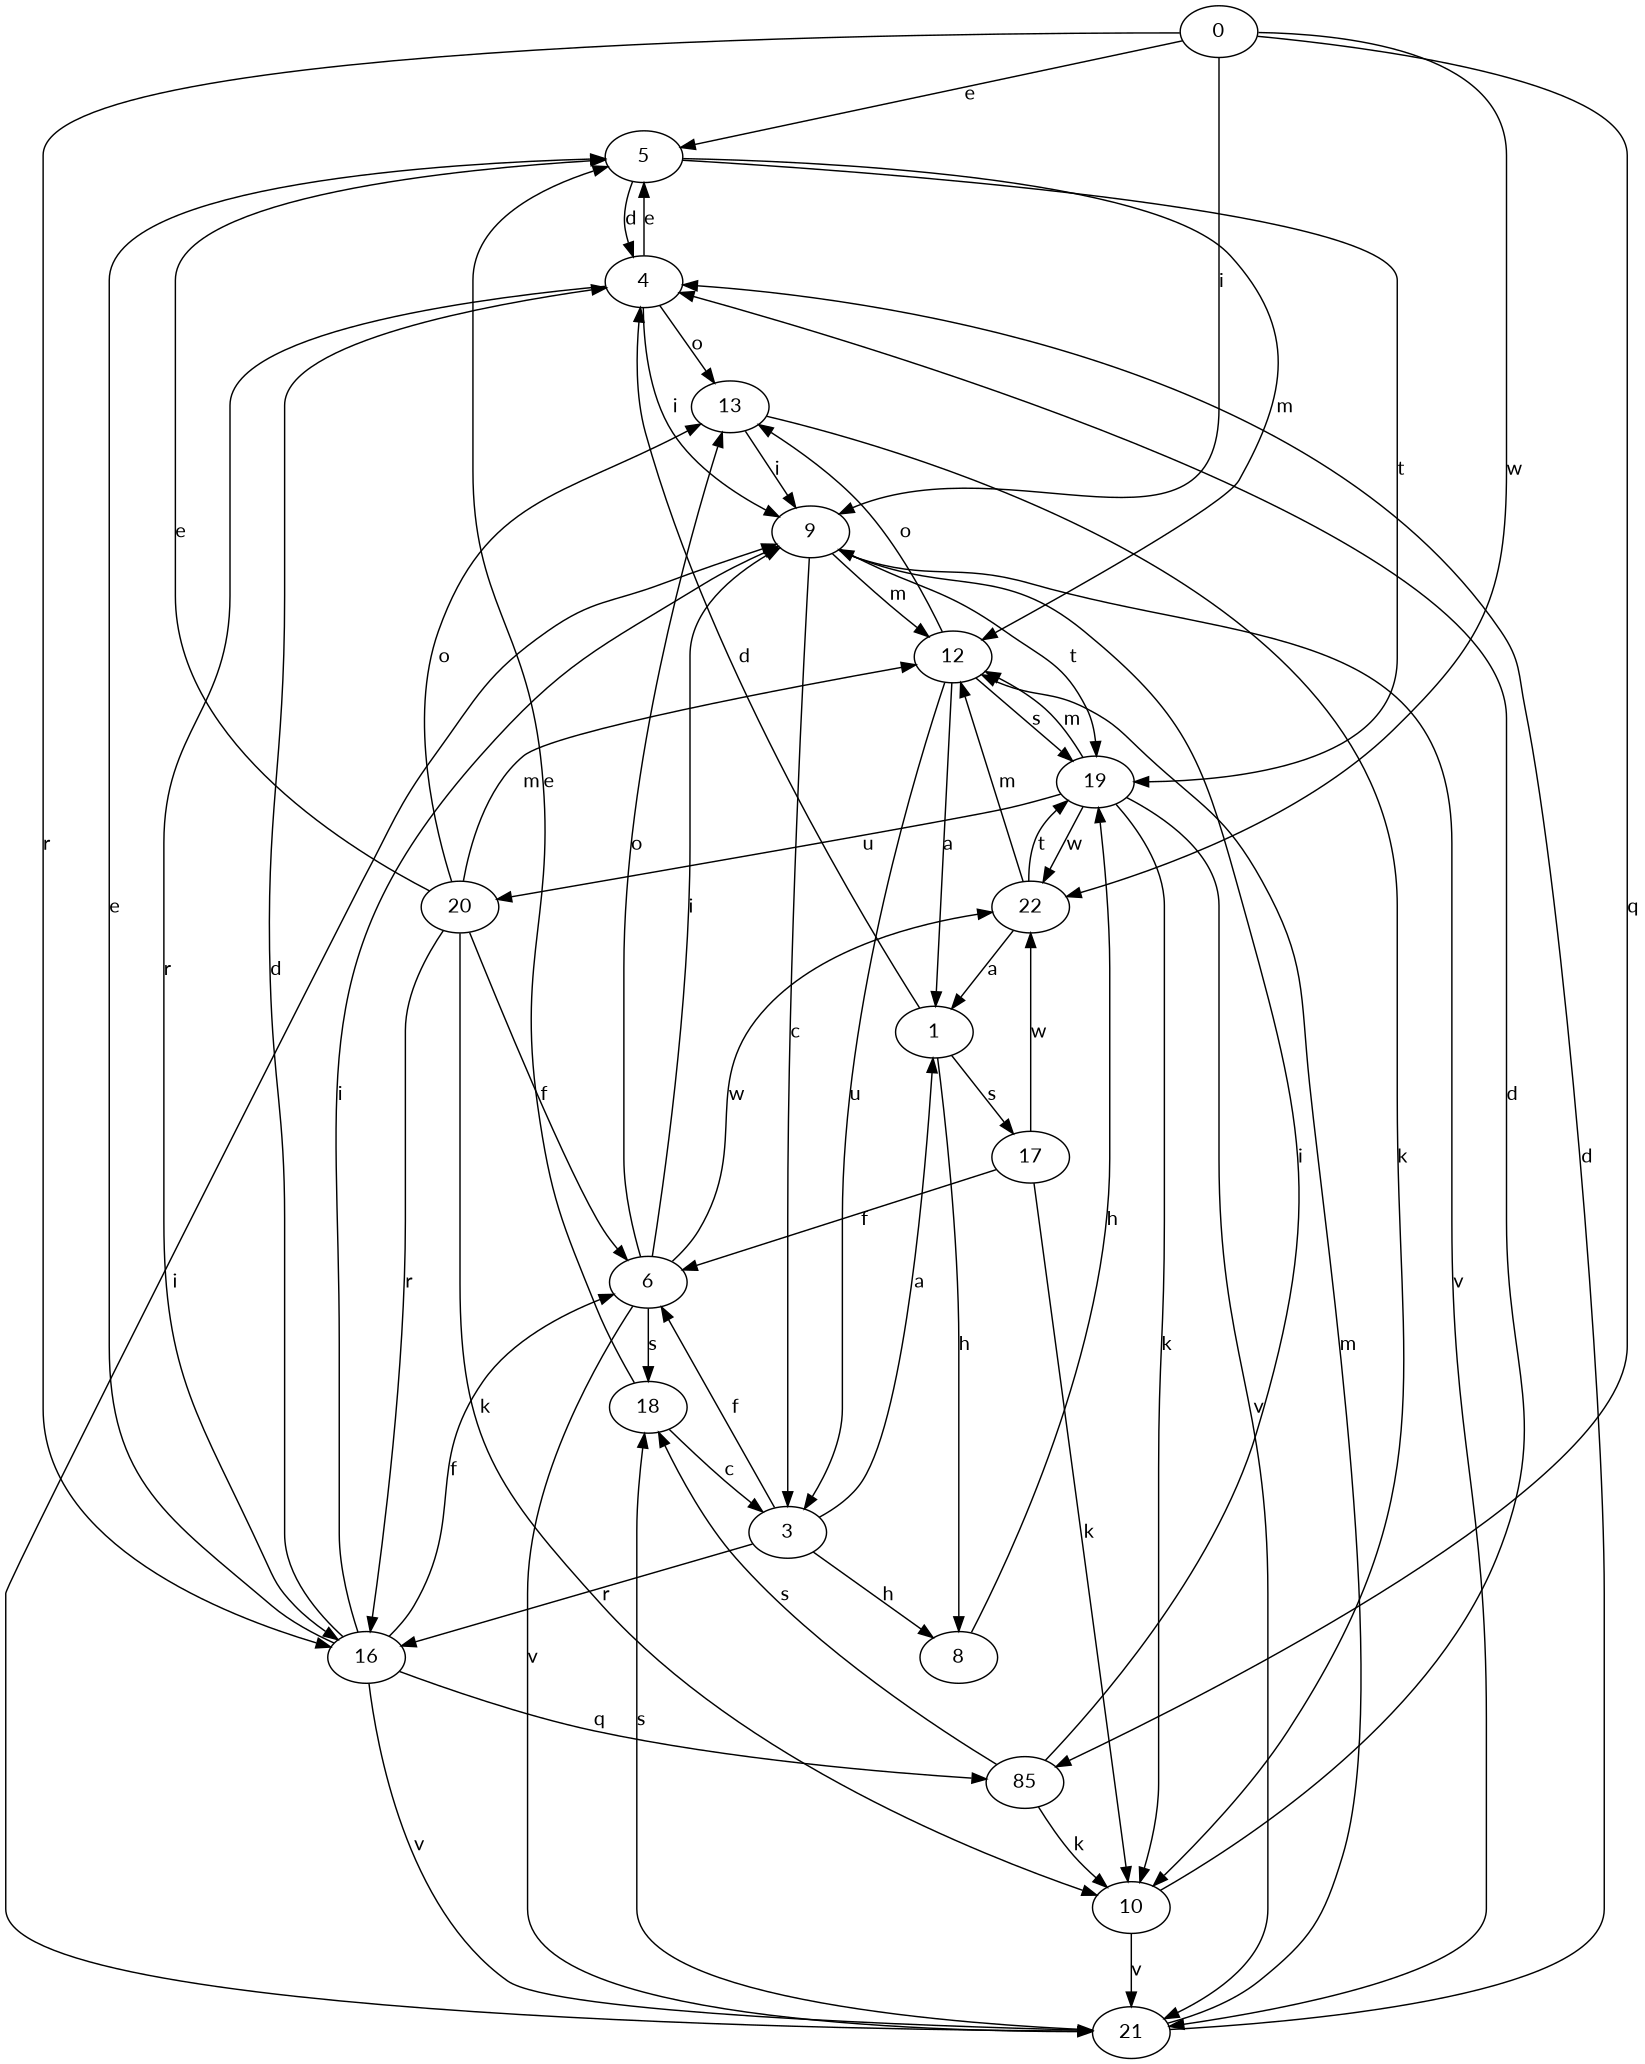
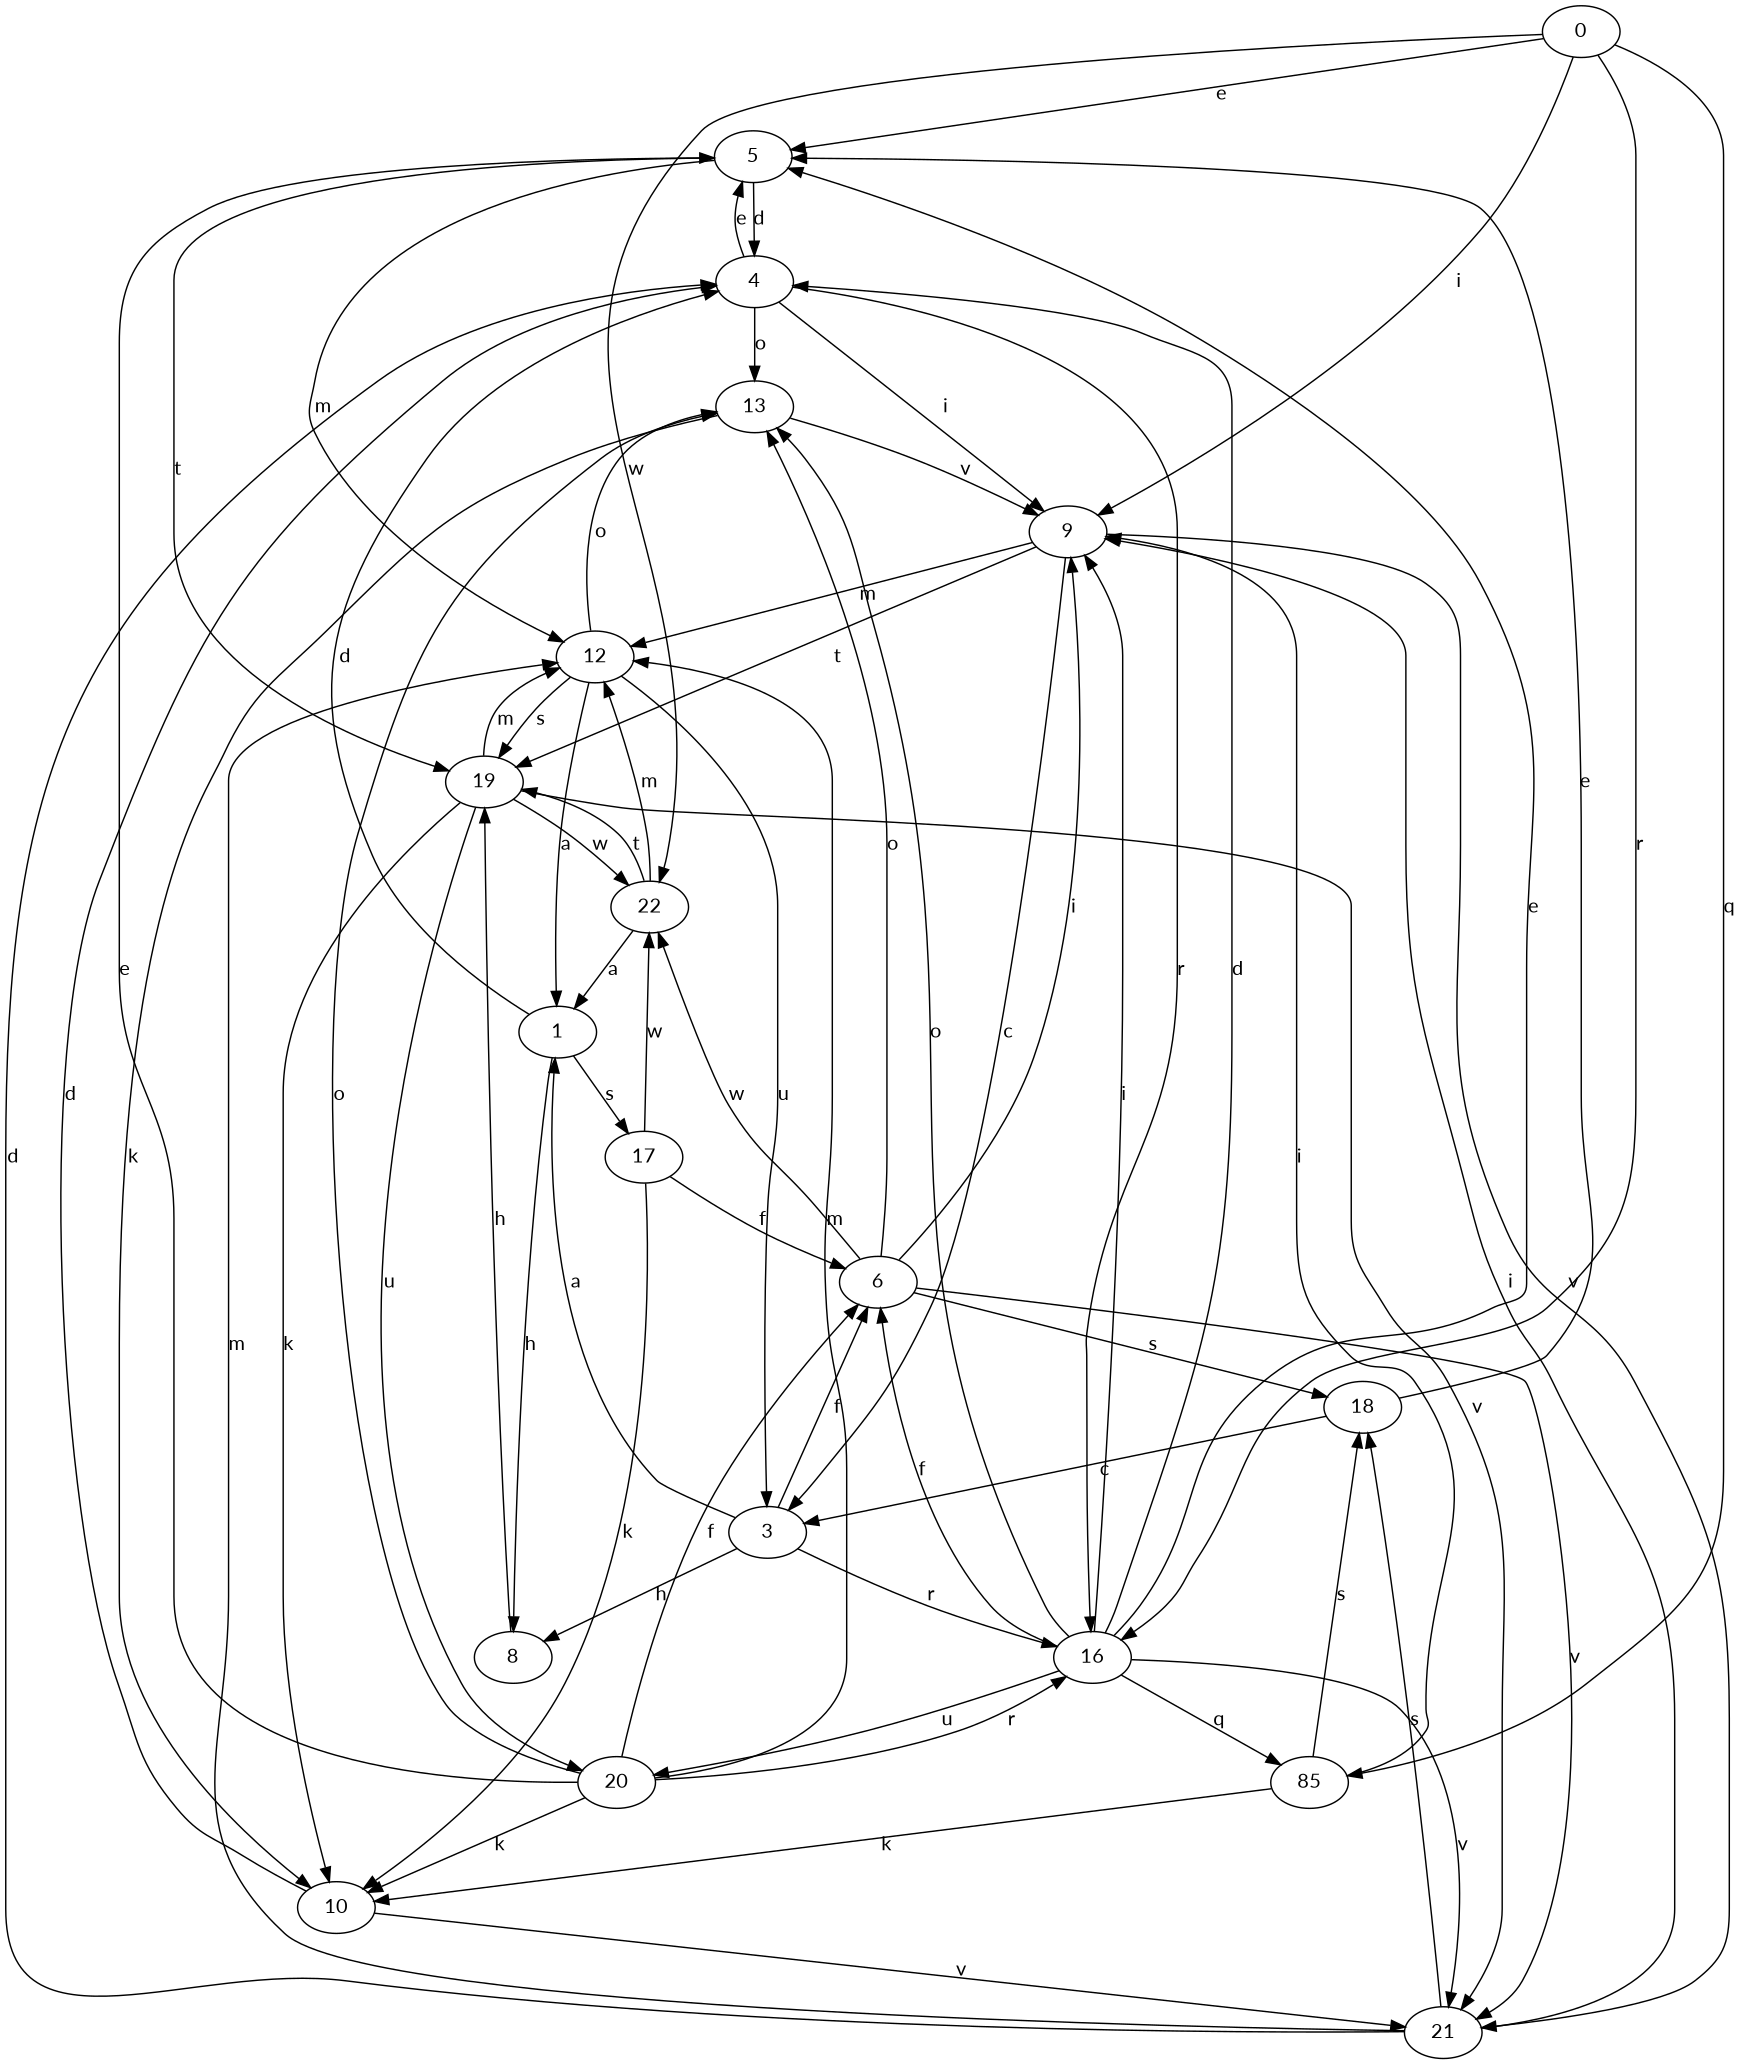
(778, 469) -> (966, 469)
none -> (930, 1037)
none -> (866, 1731)
